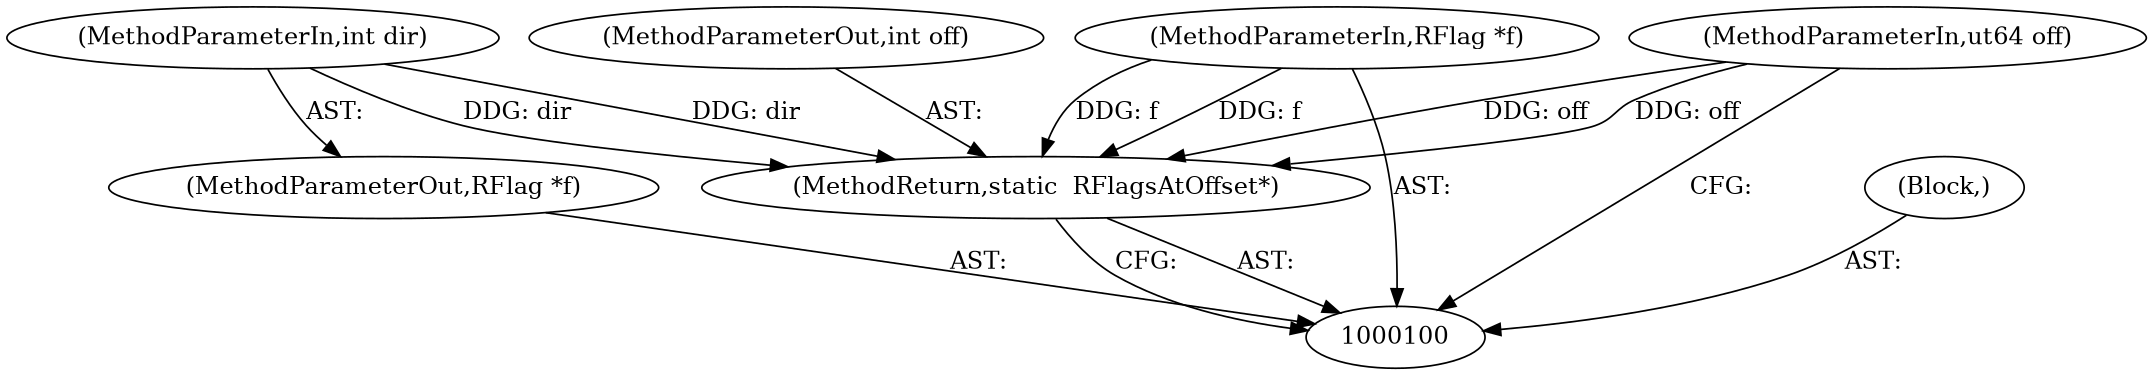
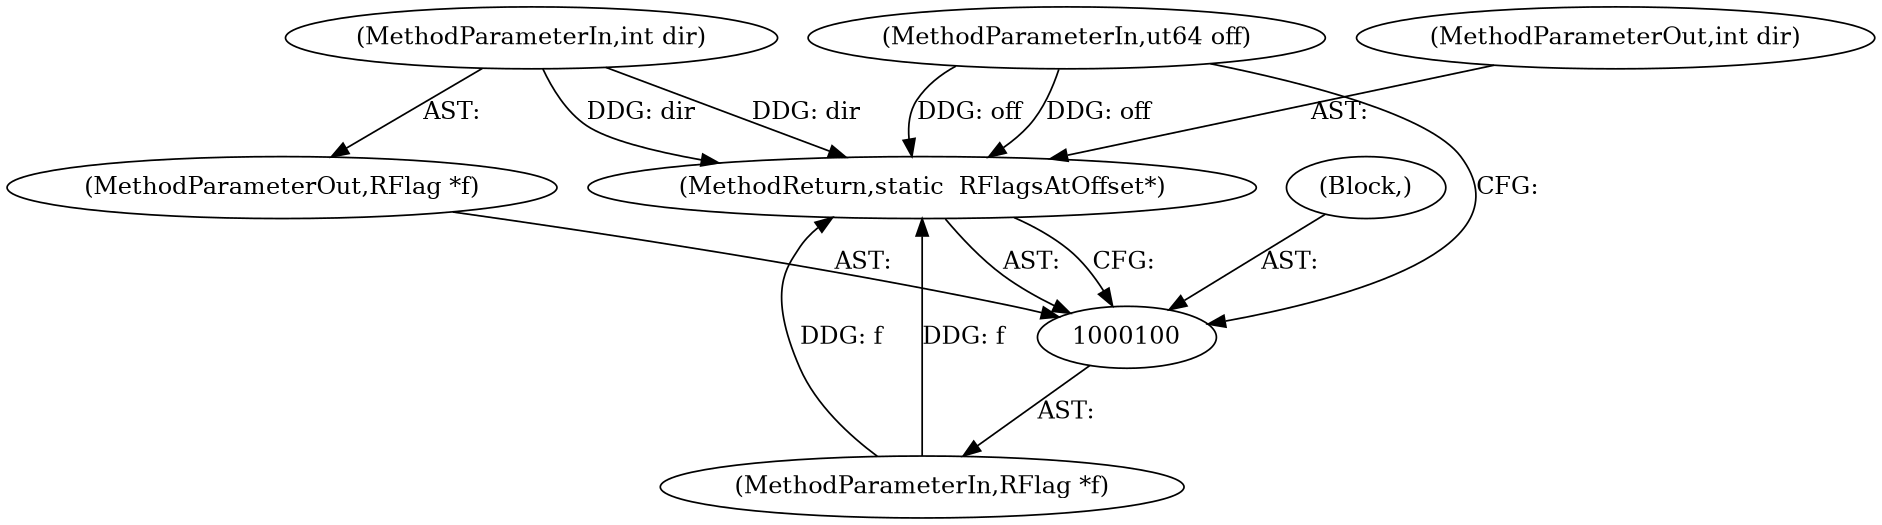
(786, 38) -> (1616, 38)
(1389, 176) -> (1034, 406)
